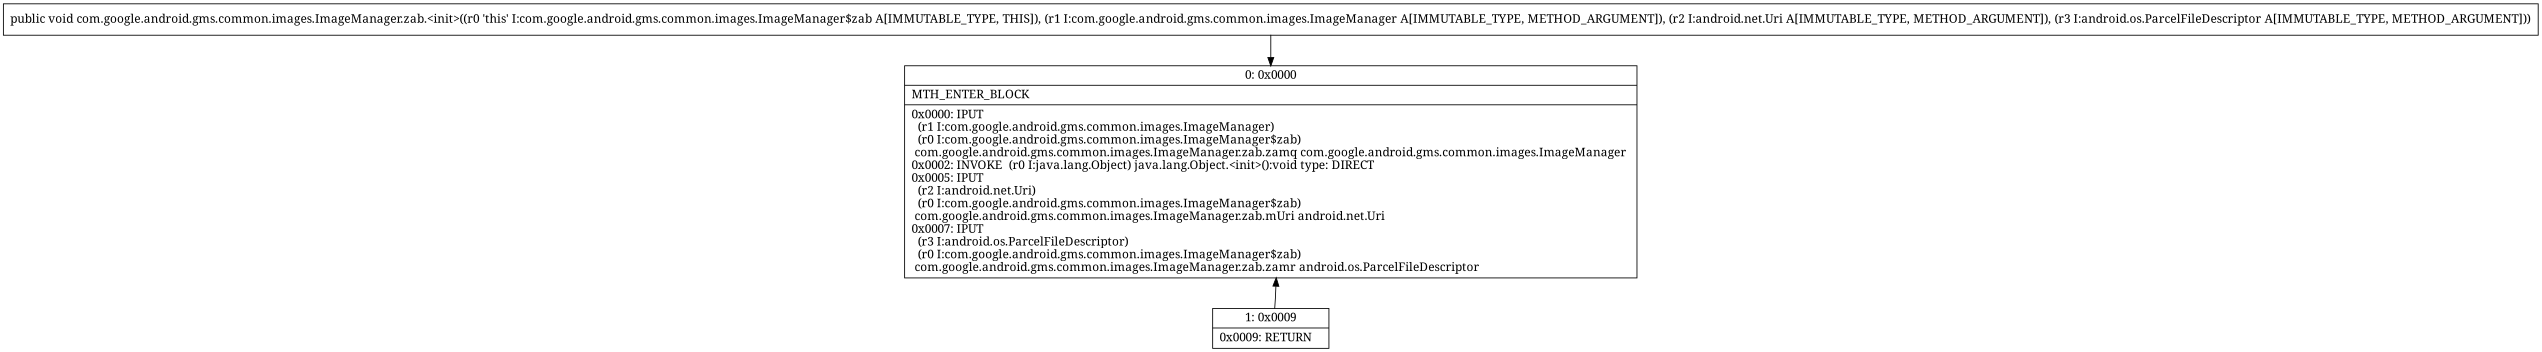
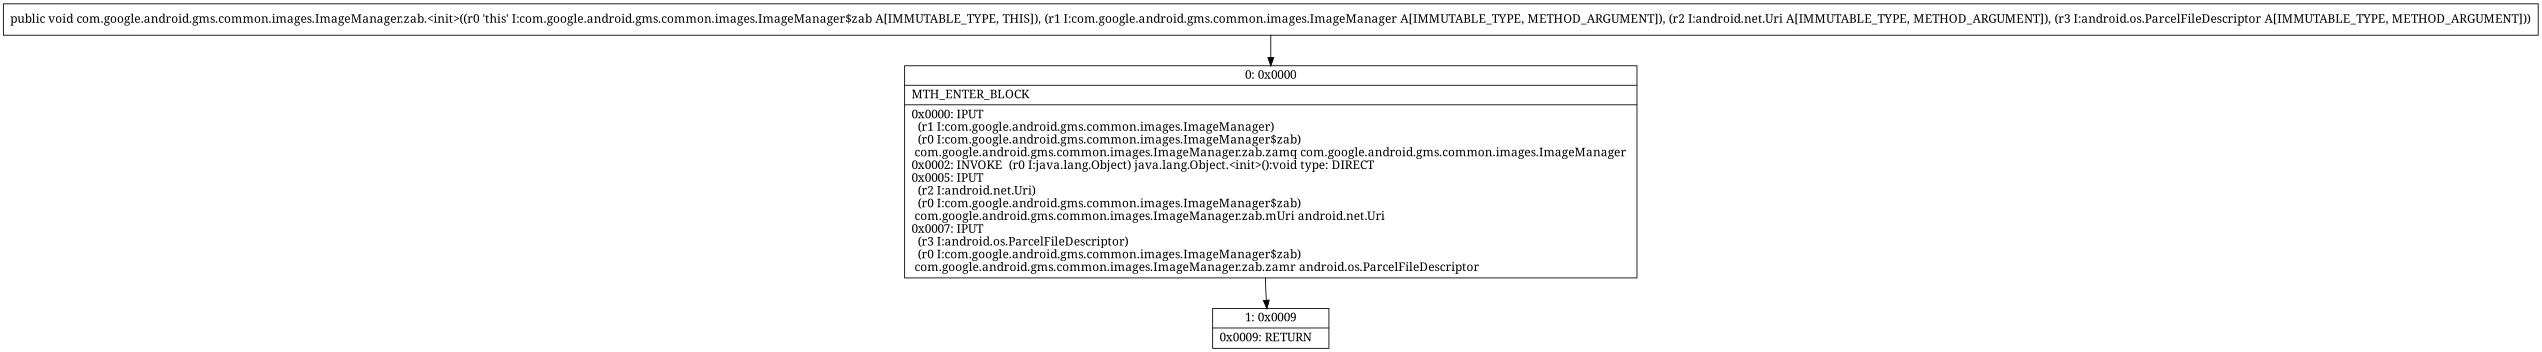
(1275, 298) -> (1266, 289)
